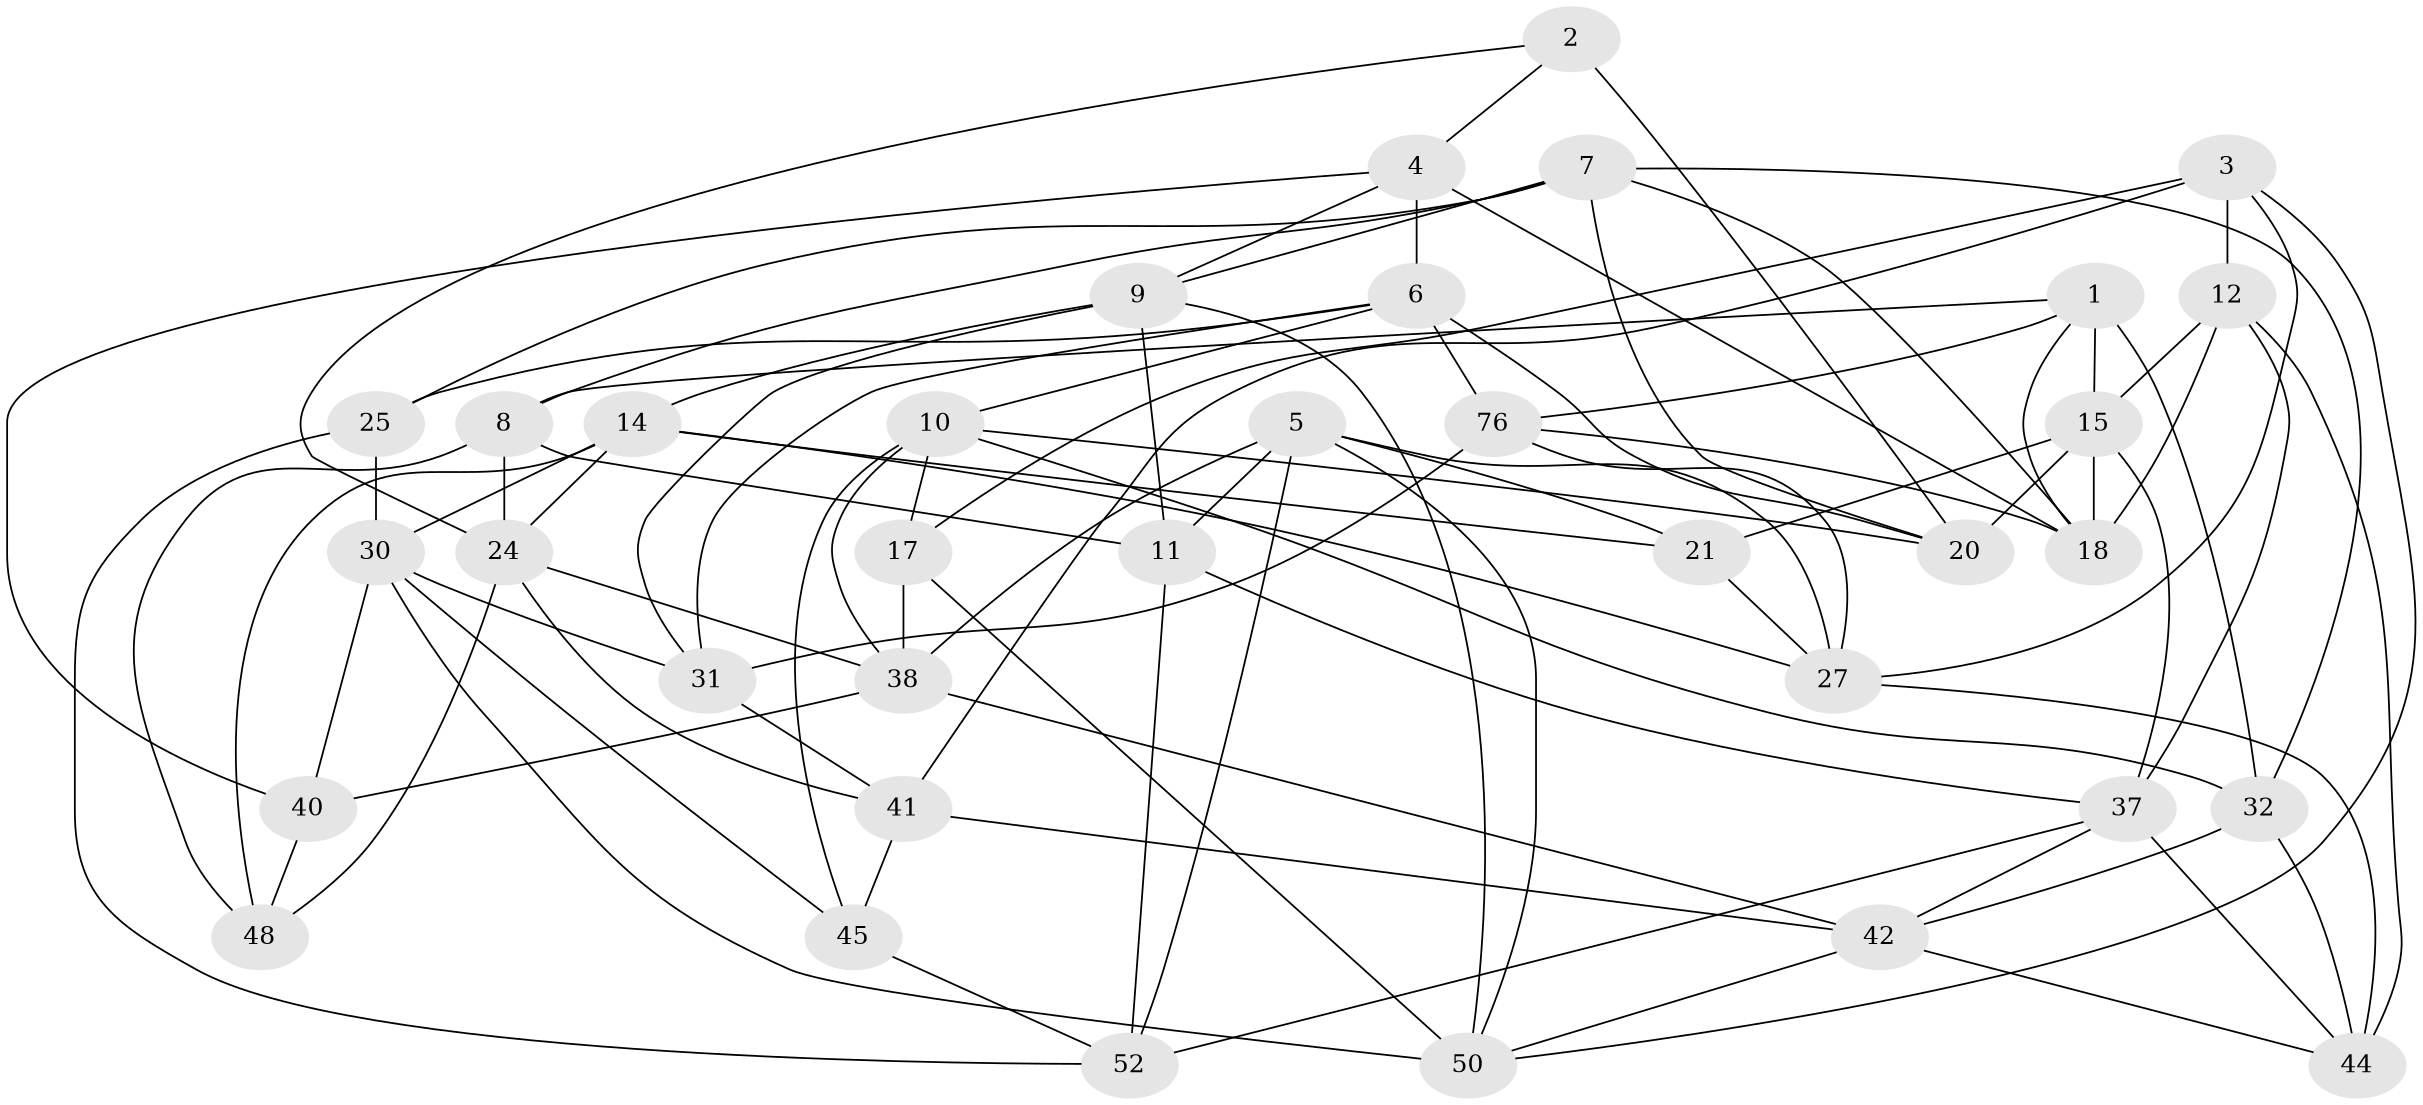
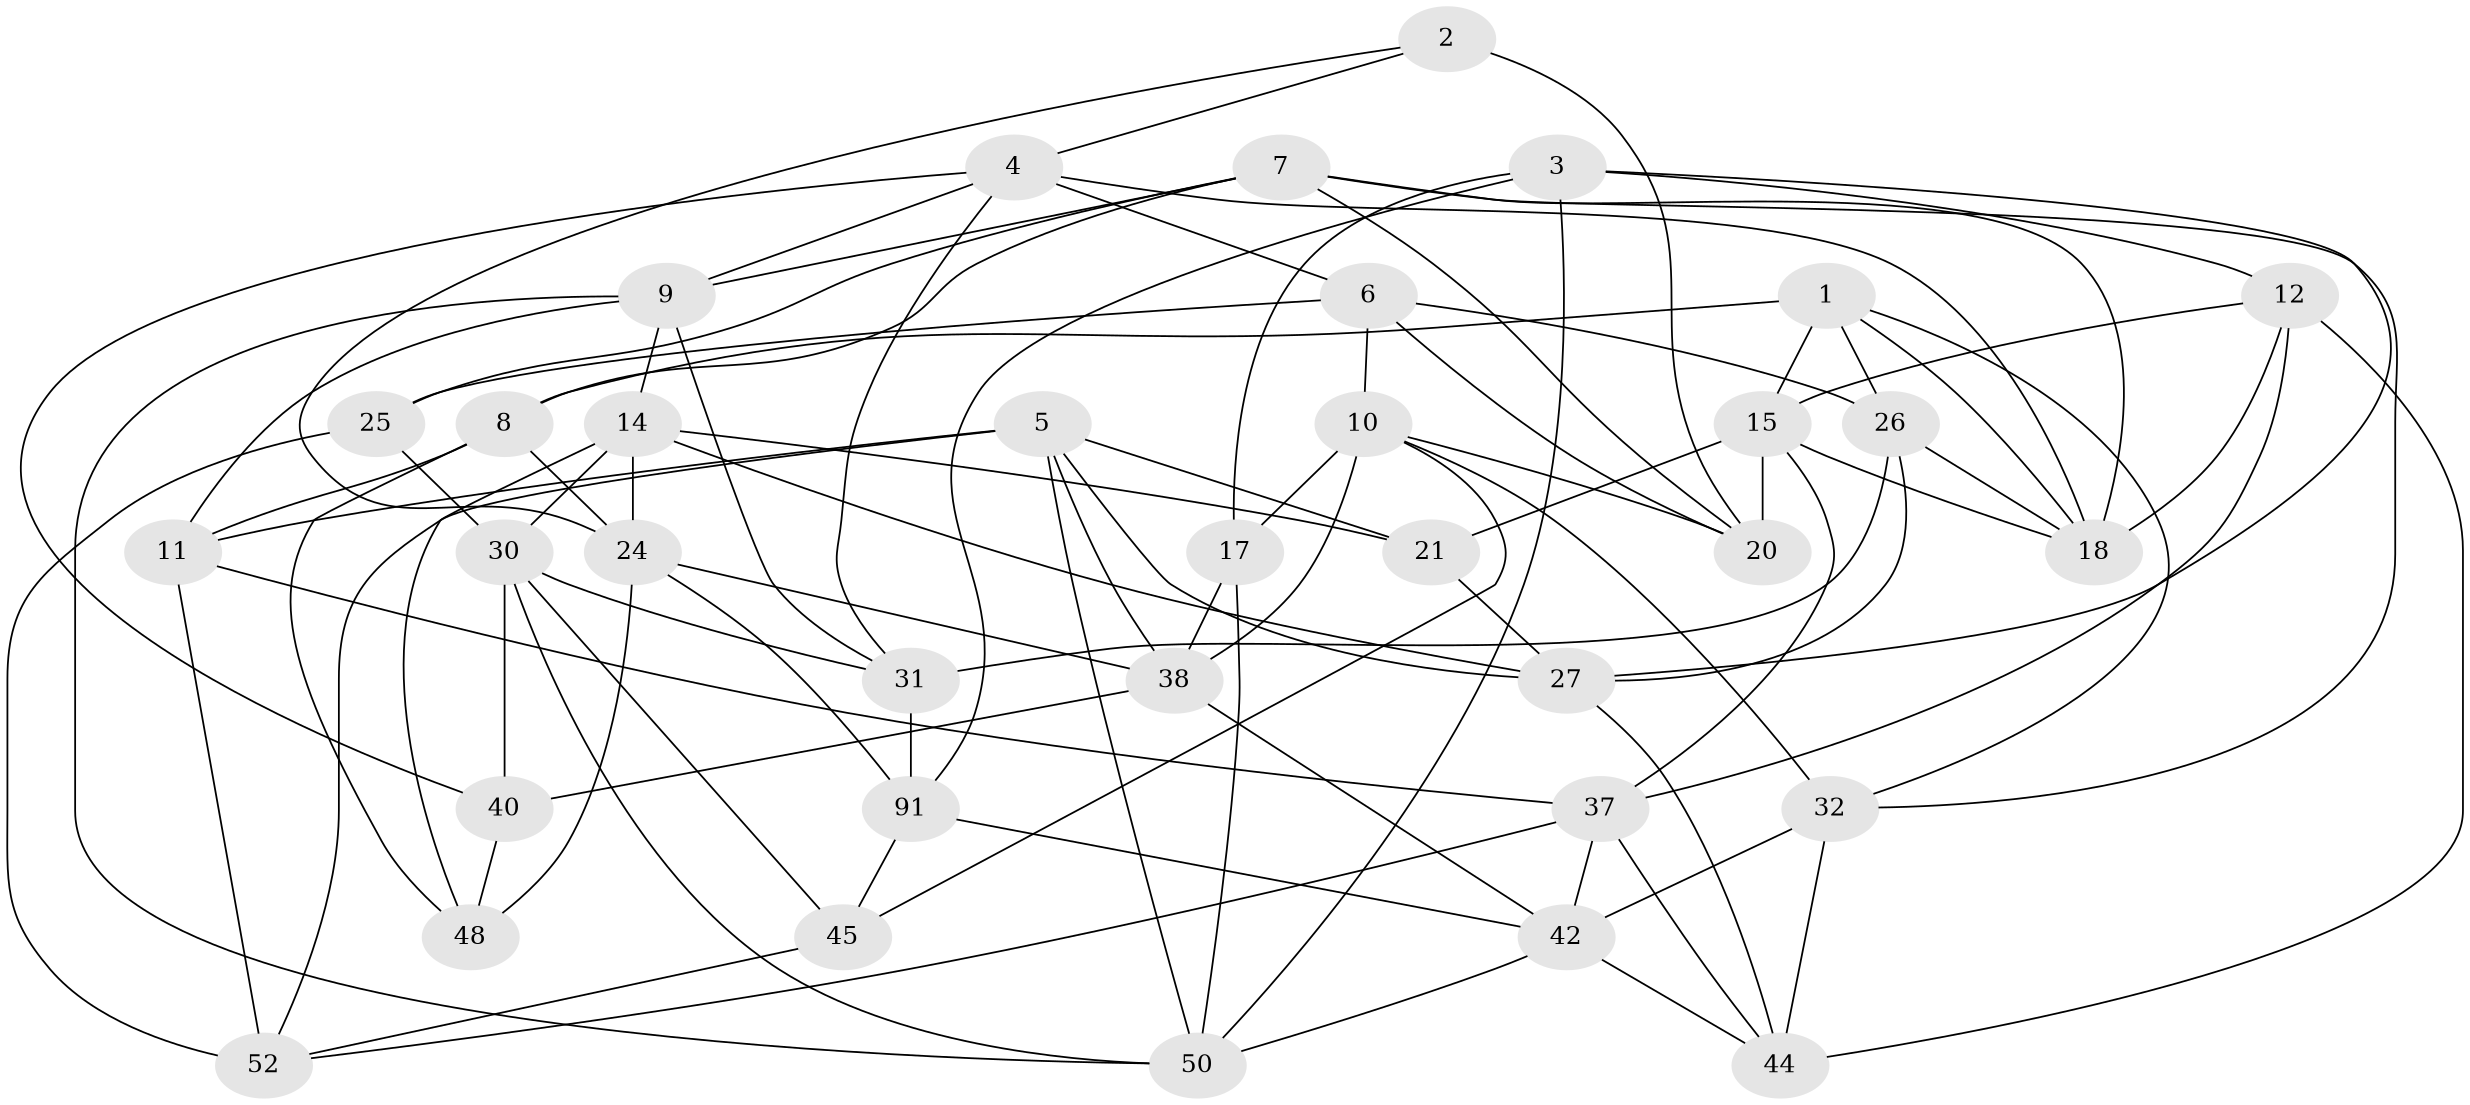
(933, 376) -> (860, 414)
(1493, 424) -> (1891, 424)
(903, 809) -> (911, 809)
